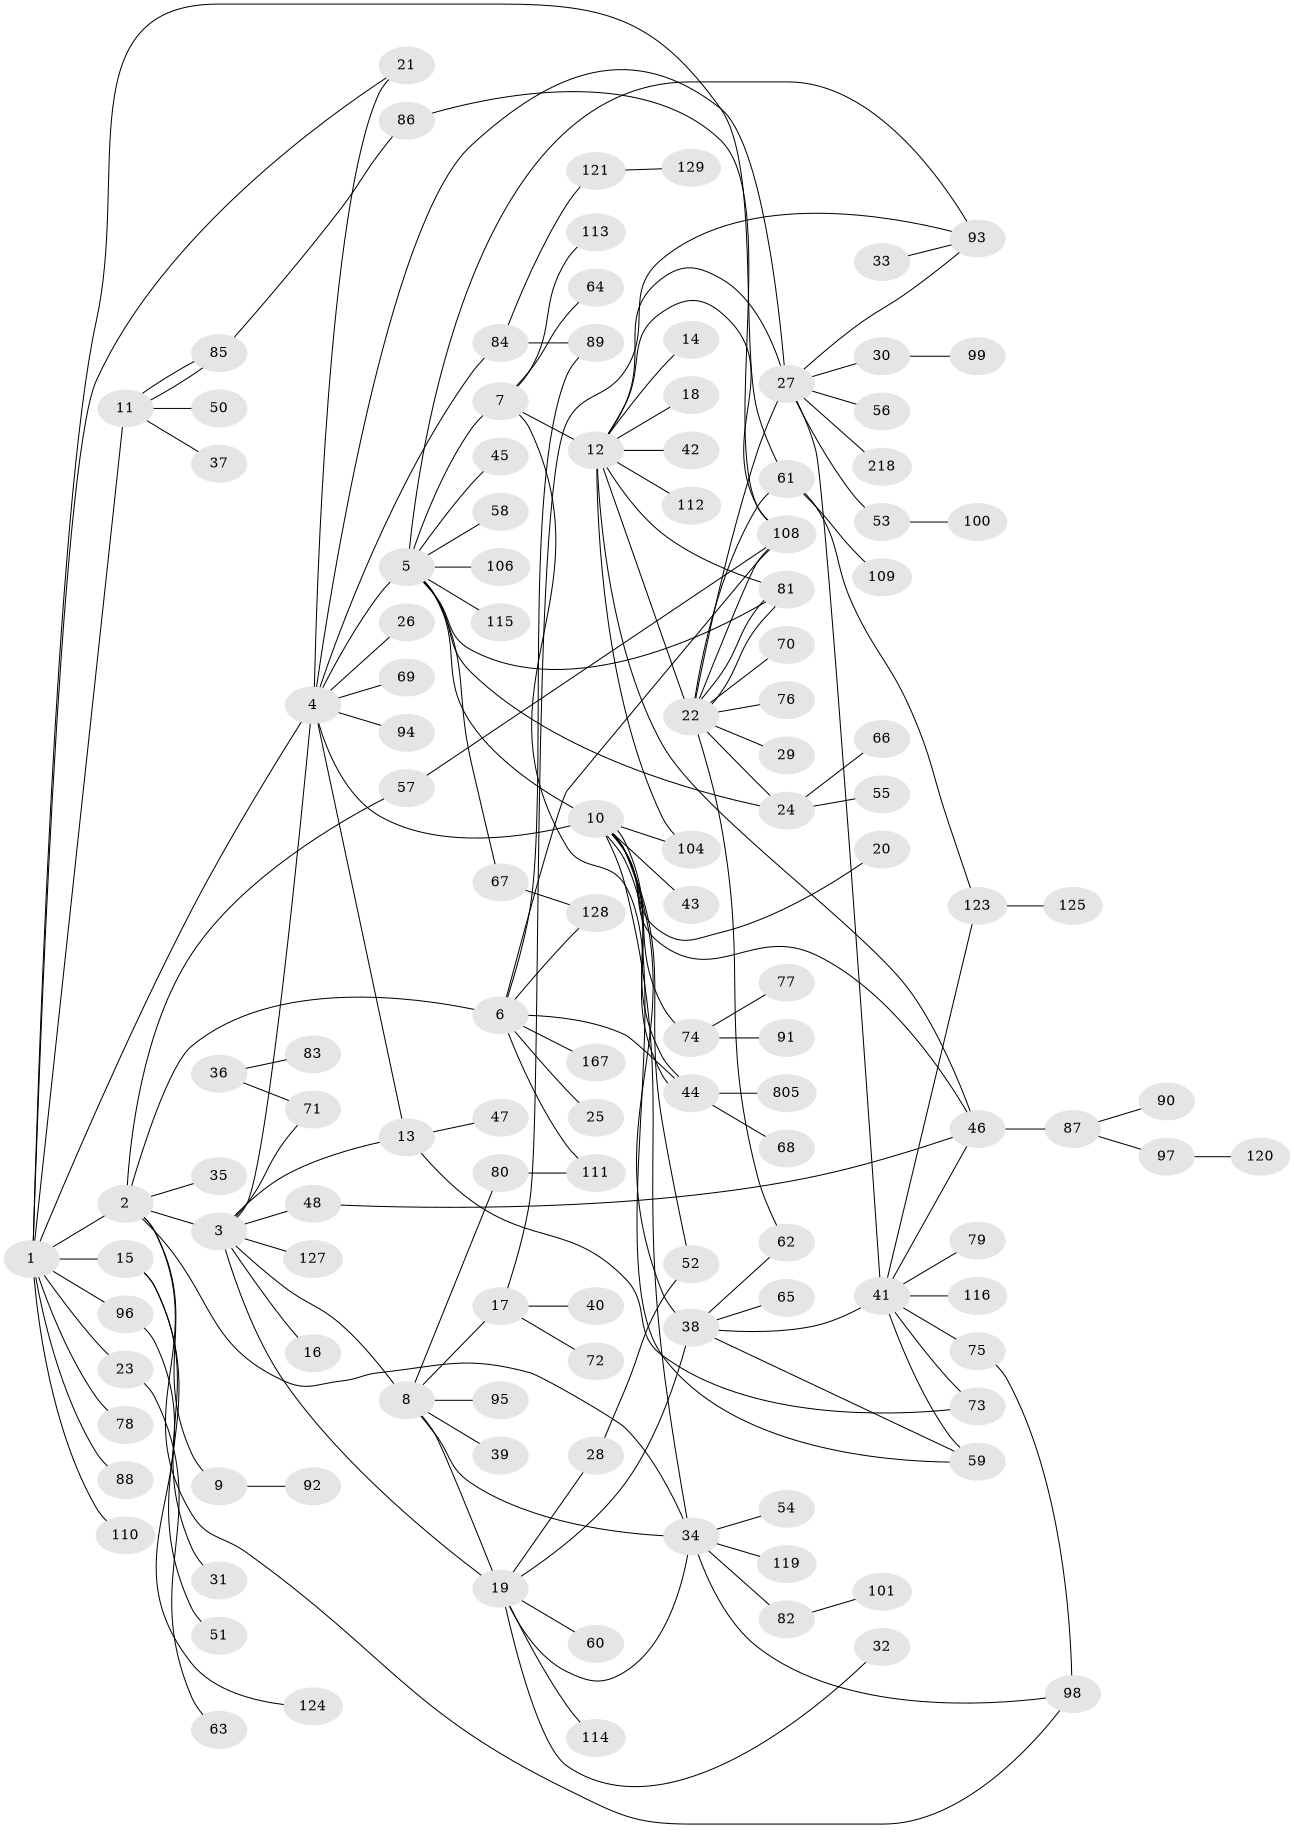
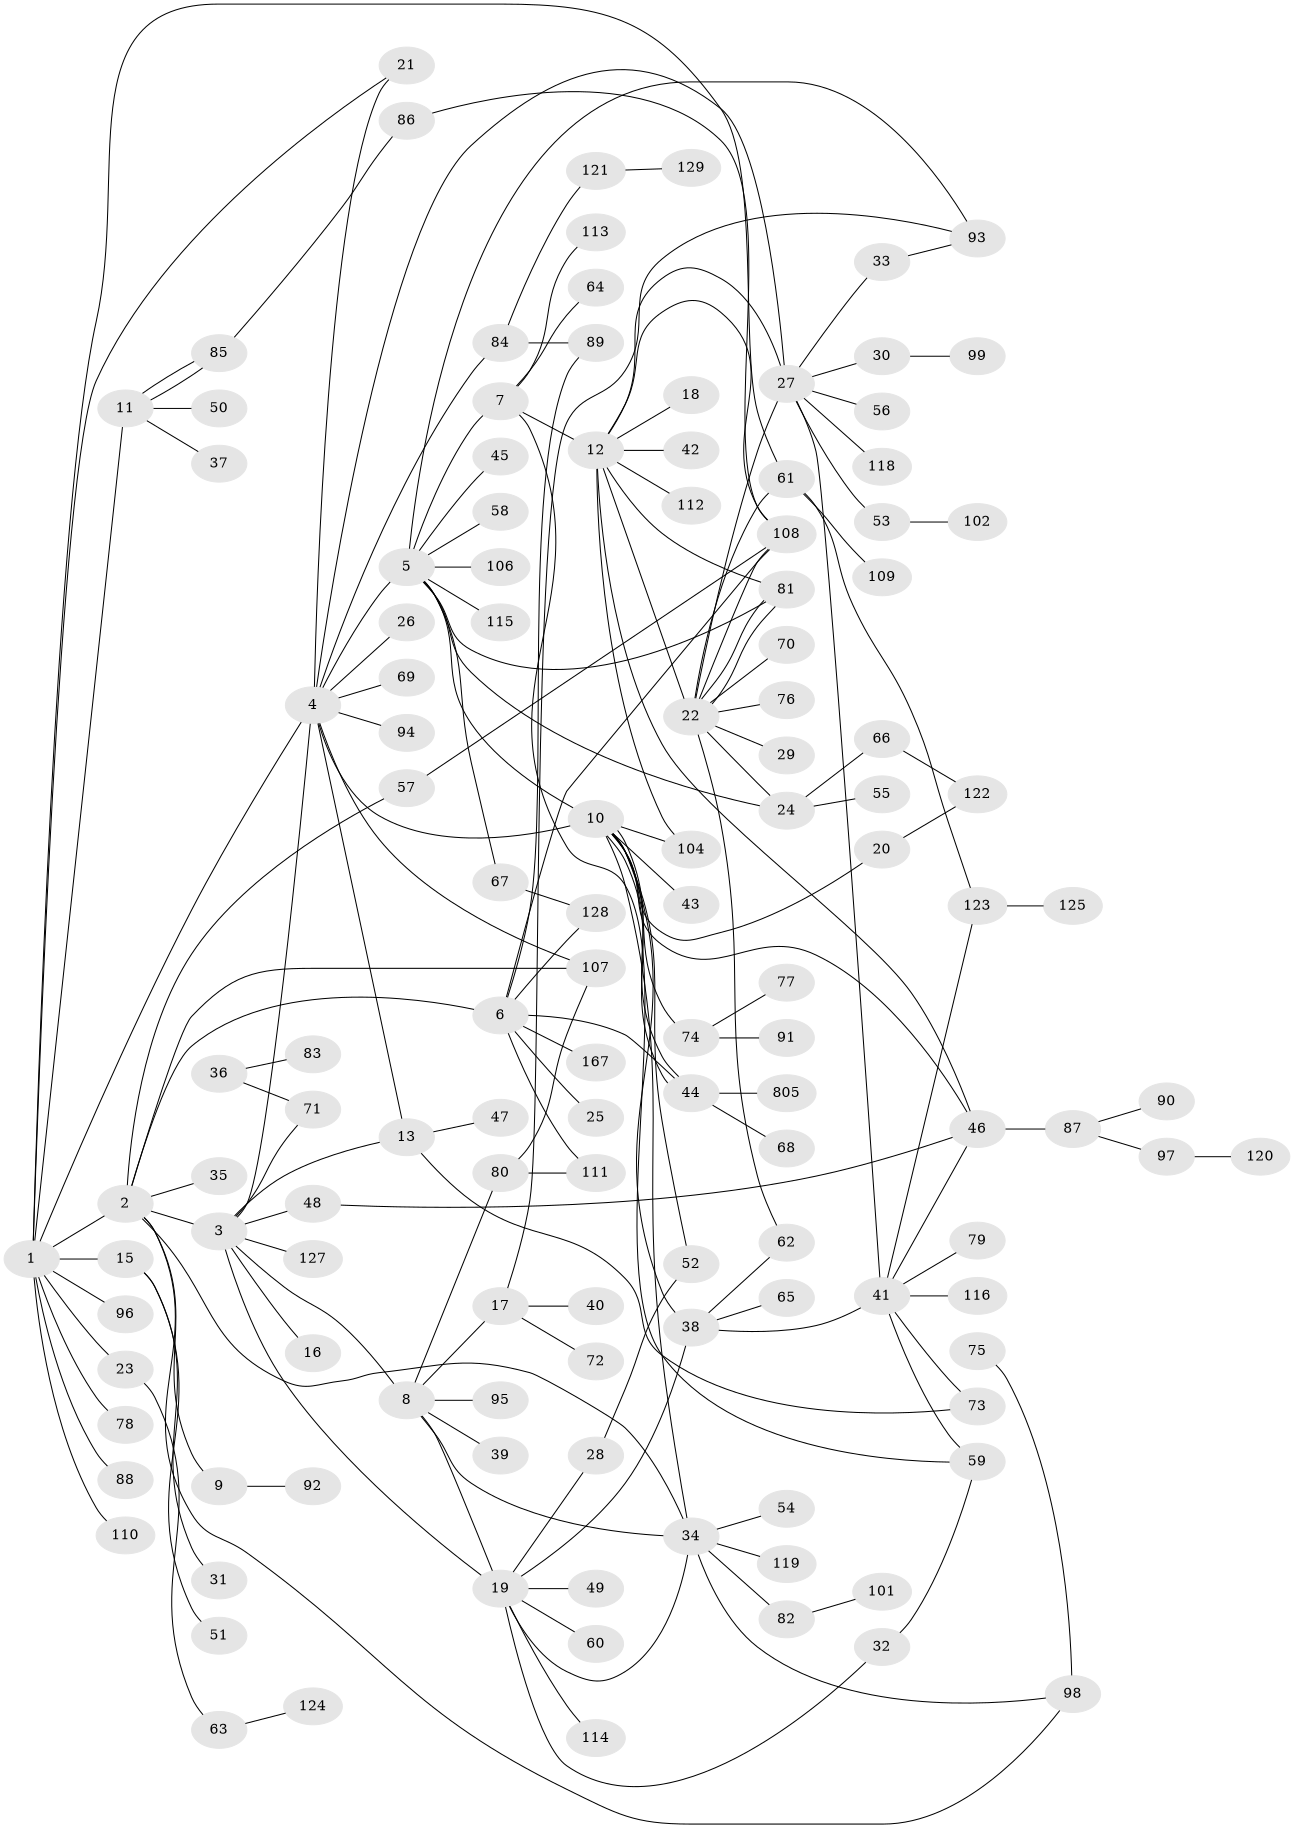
(881, 310) -> (832, 322)
(691, 340) -> none
(882, 467) -> (882, 467)
(978, 522) -> (978, 522)
none -> (978, 794)
none -> (596, 968)
(930, 1324) -> none
(834, 1395) -> (943, 1560)
(157, 1547) -> (266, 1718)
none -> (596, 1589)
